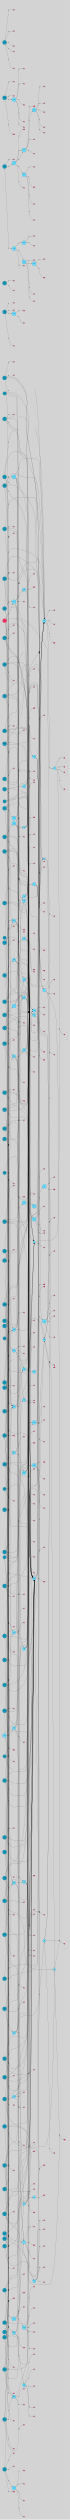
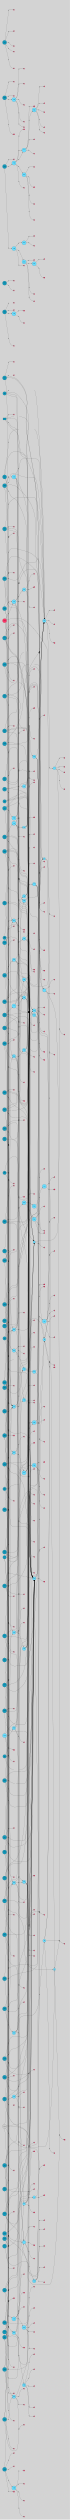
(5, 419) -> (5, 419)
(5, 2126) -> (5, 2126)
